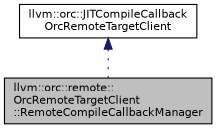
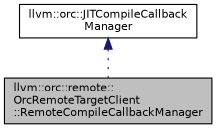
(108, 21) -> (108, 21)
